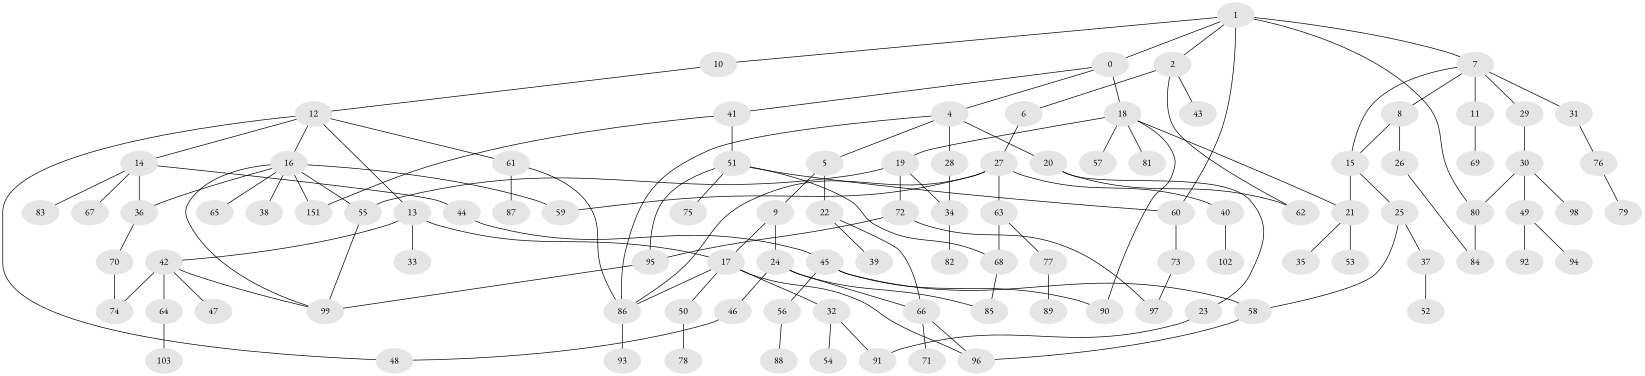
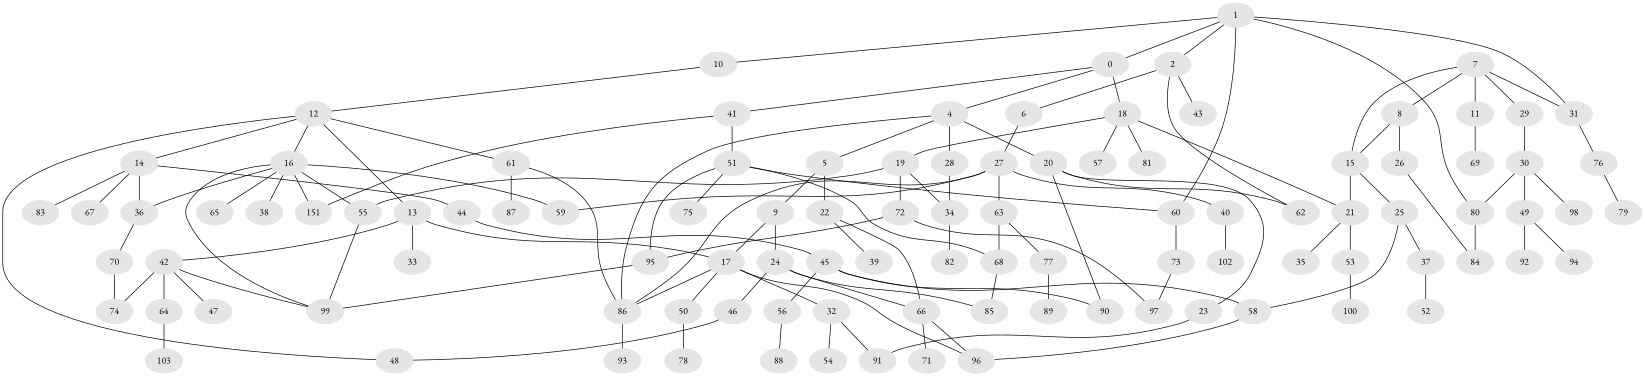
(1358, 32) -> (1419, 34)
(1150, 202) -> (1077, 237)
none -> (1350, 311)
